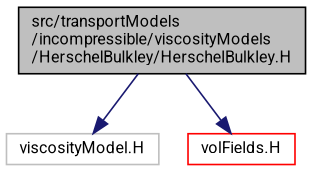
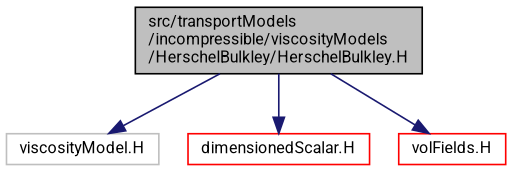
none -> (279, 149)
